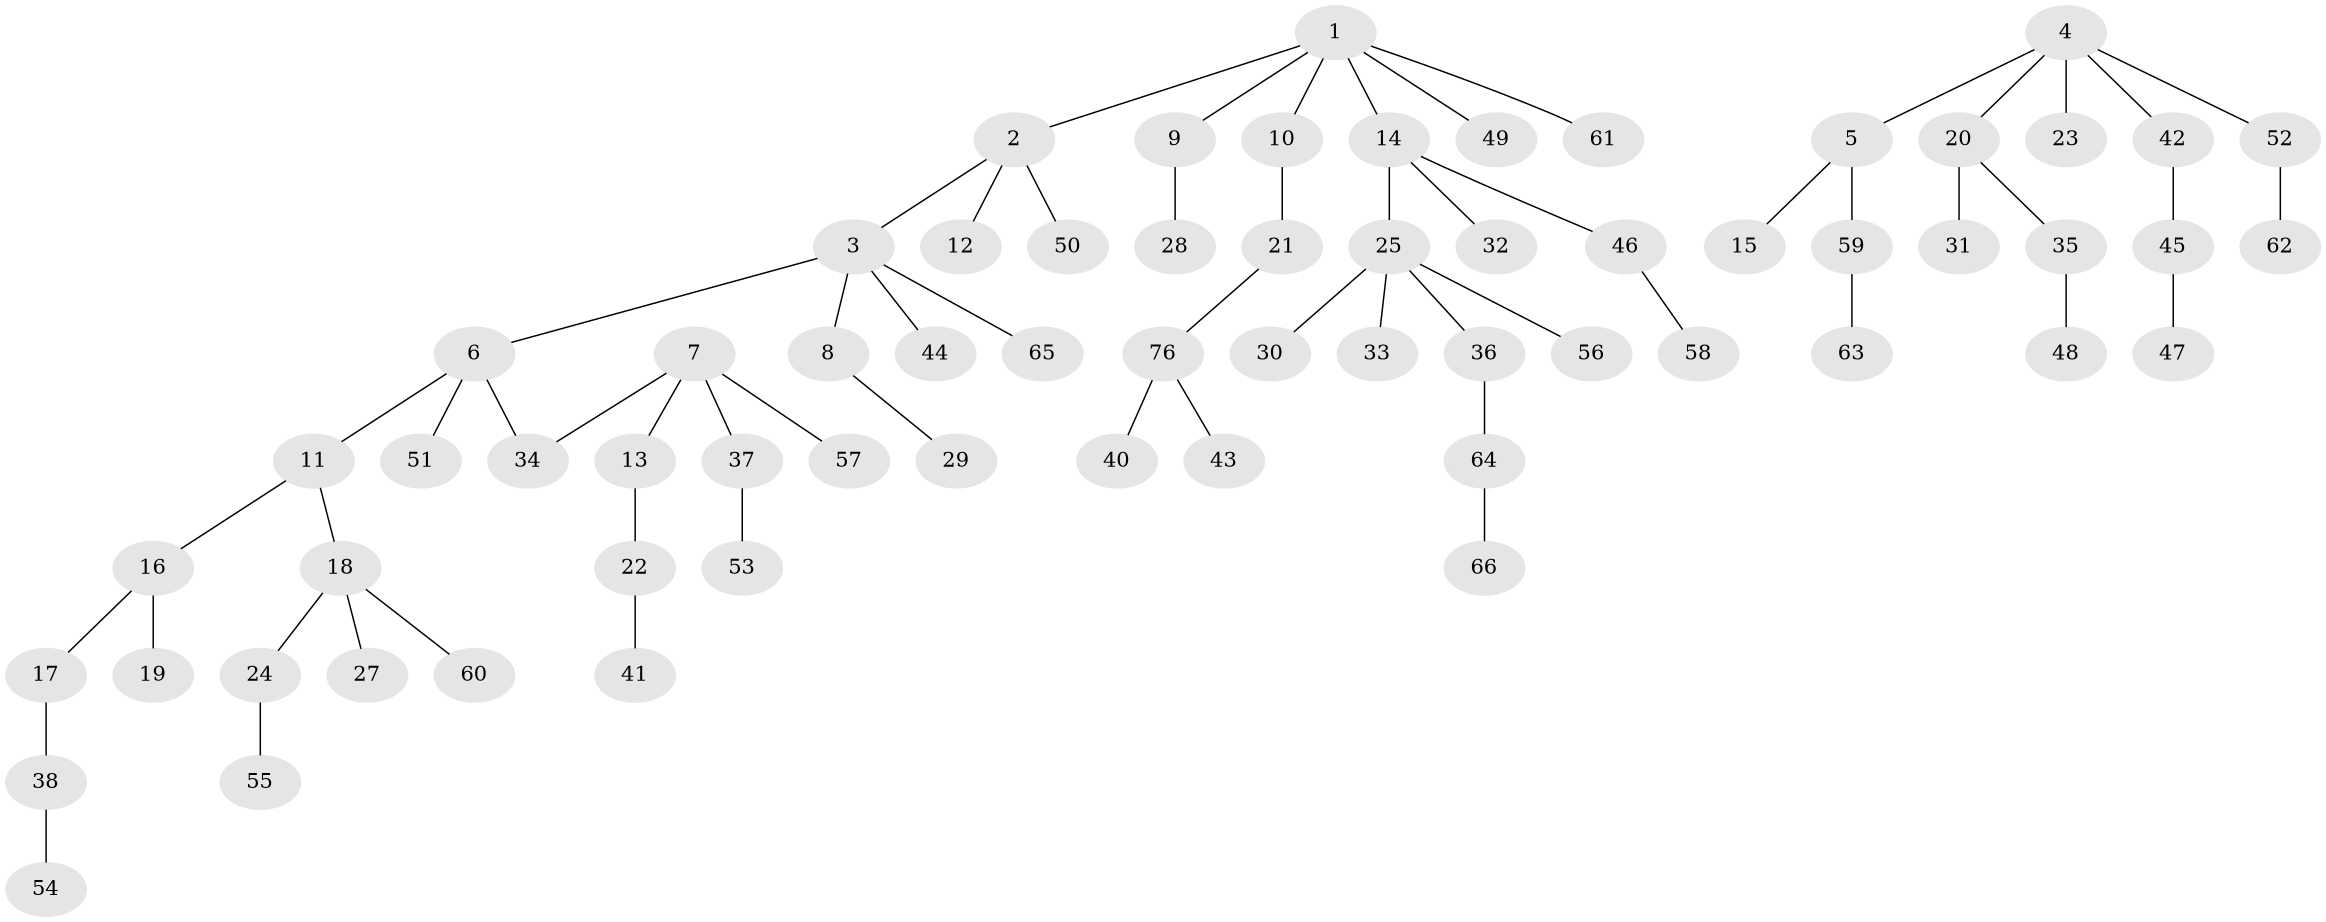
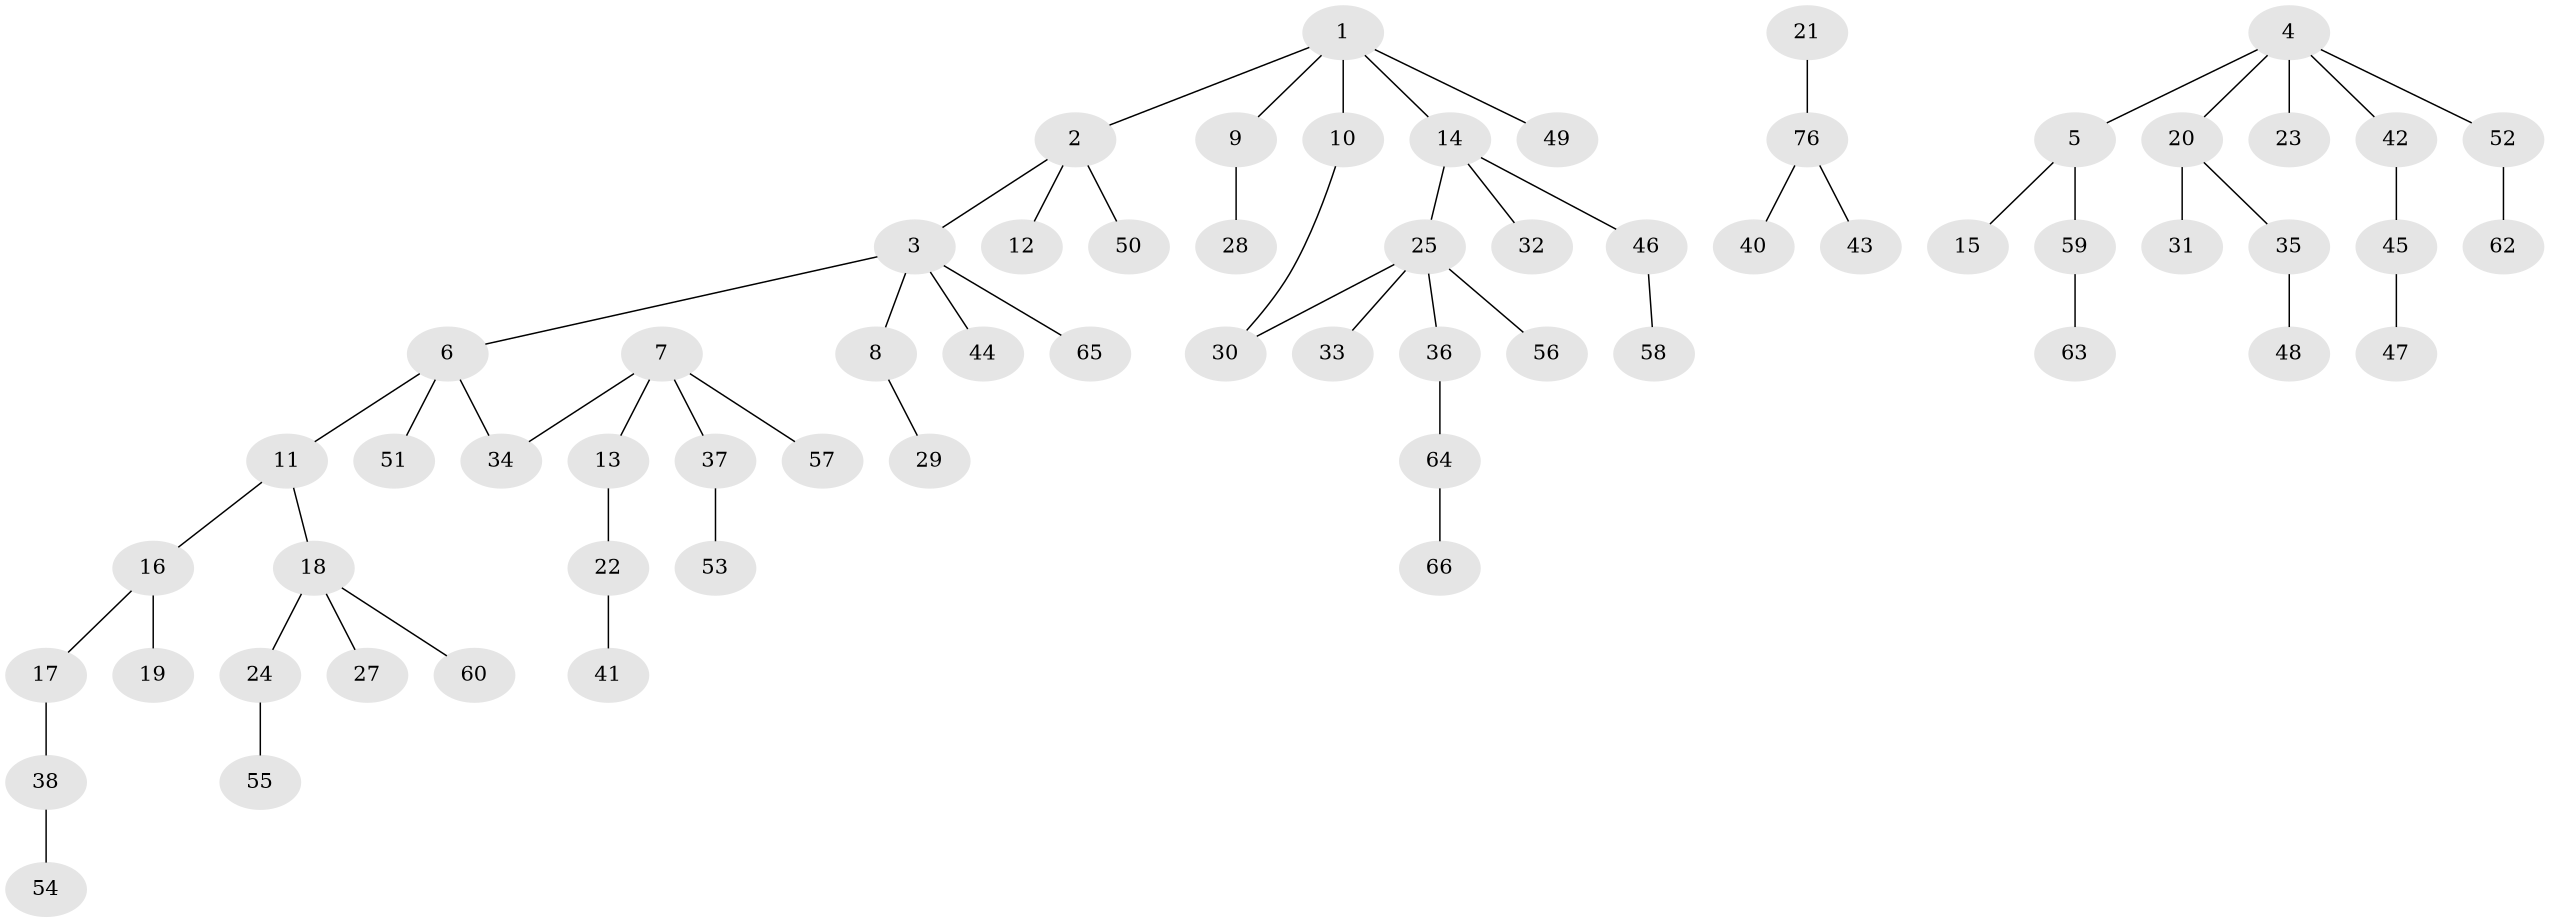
(1604, 140) -> none
(1282, 194) -> (1301, 254)
